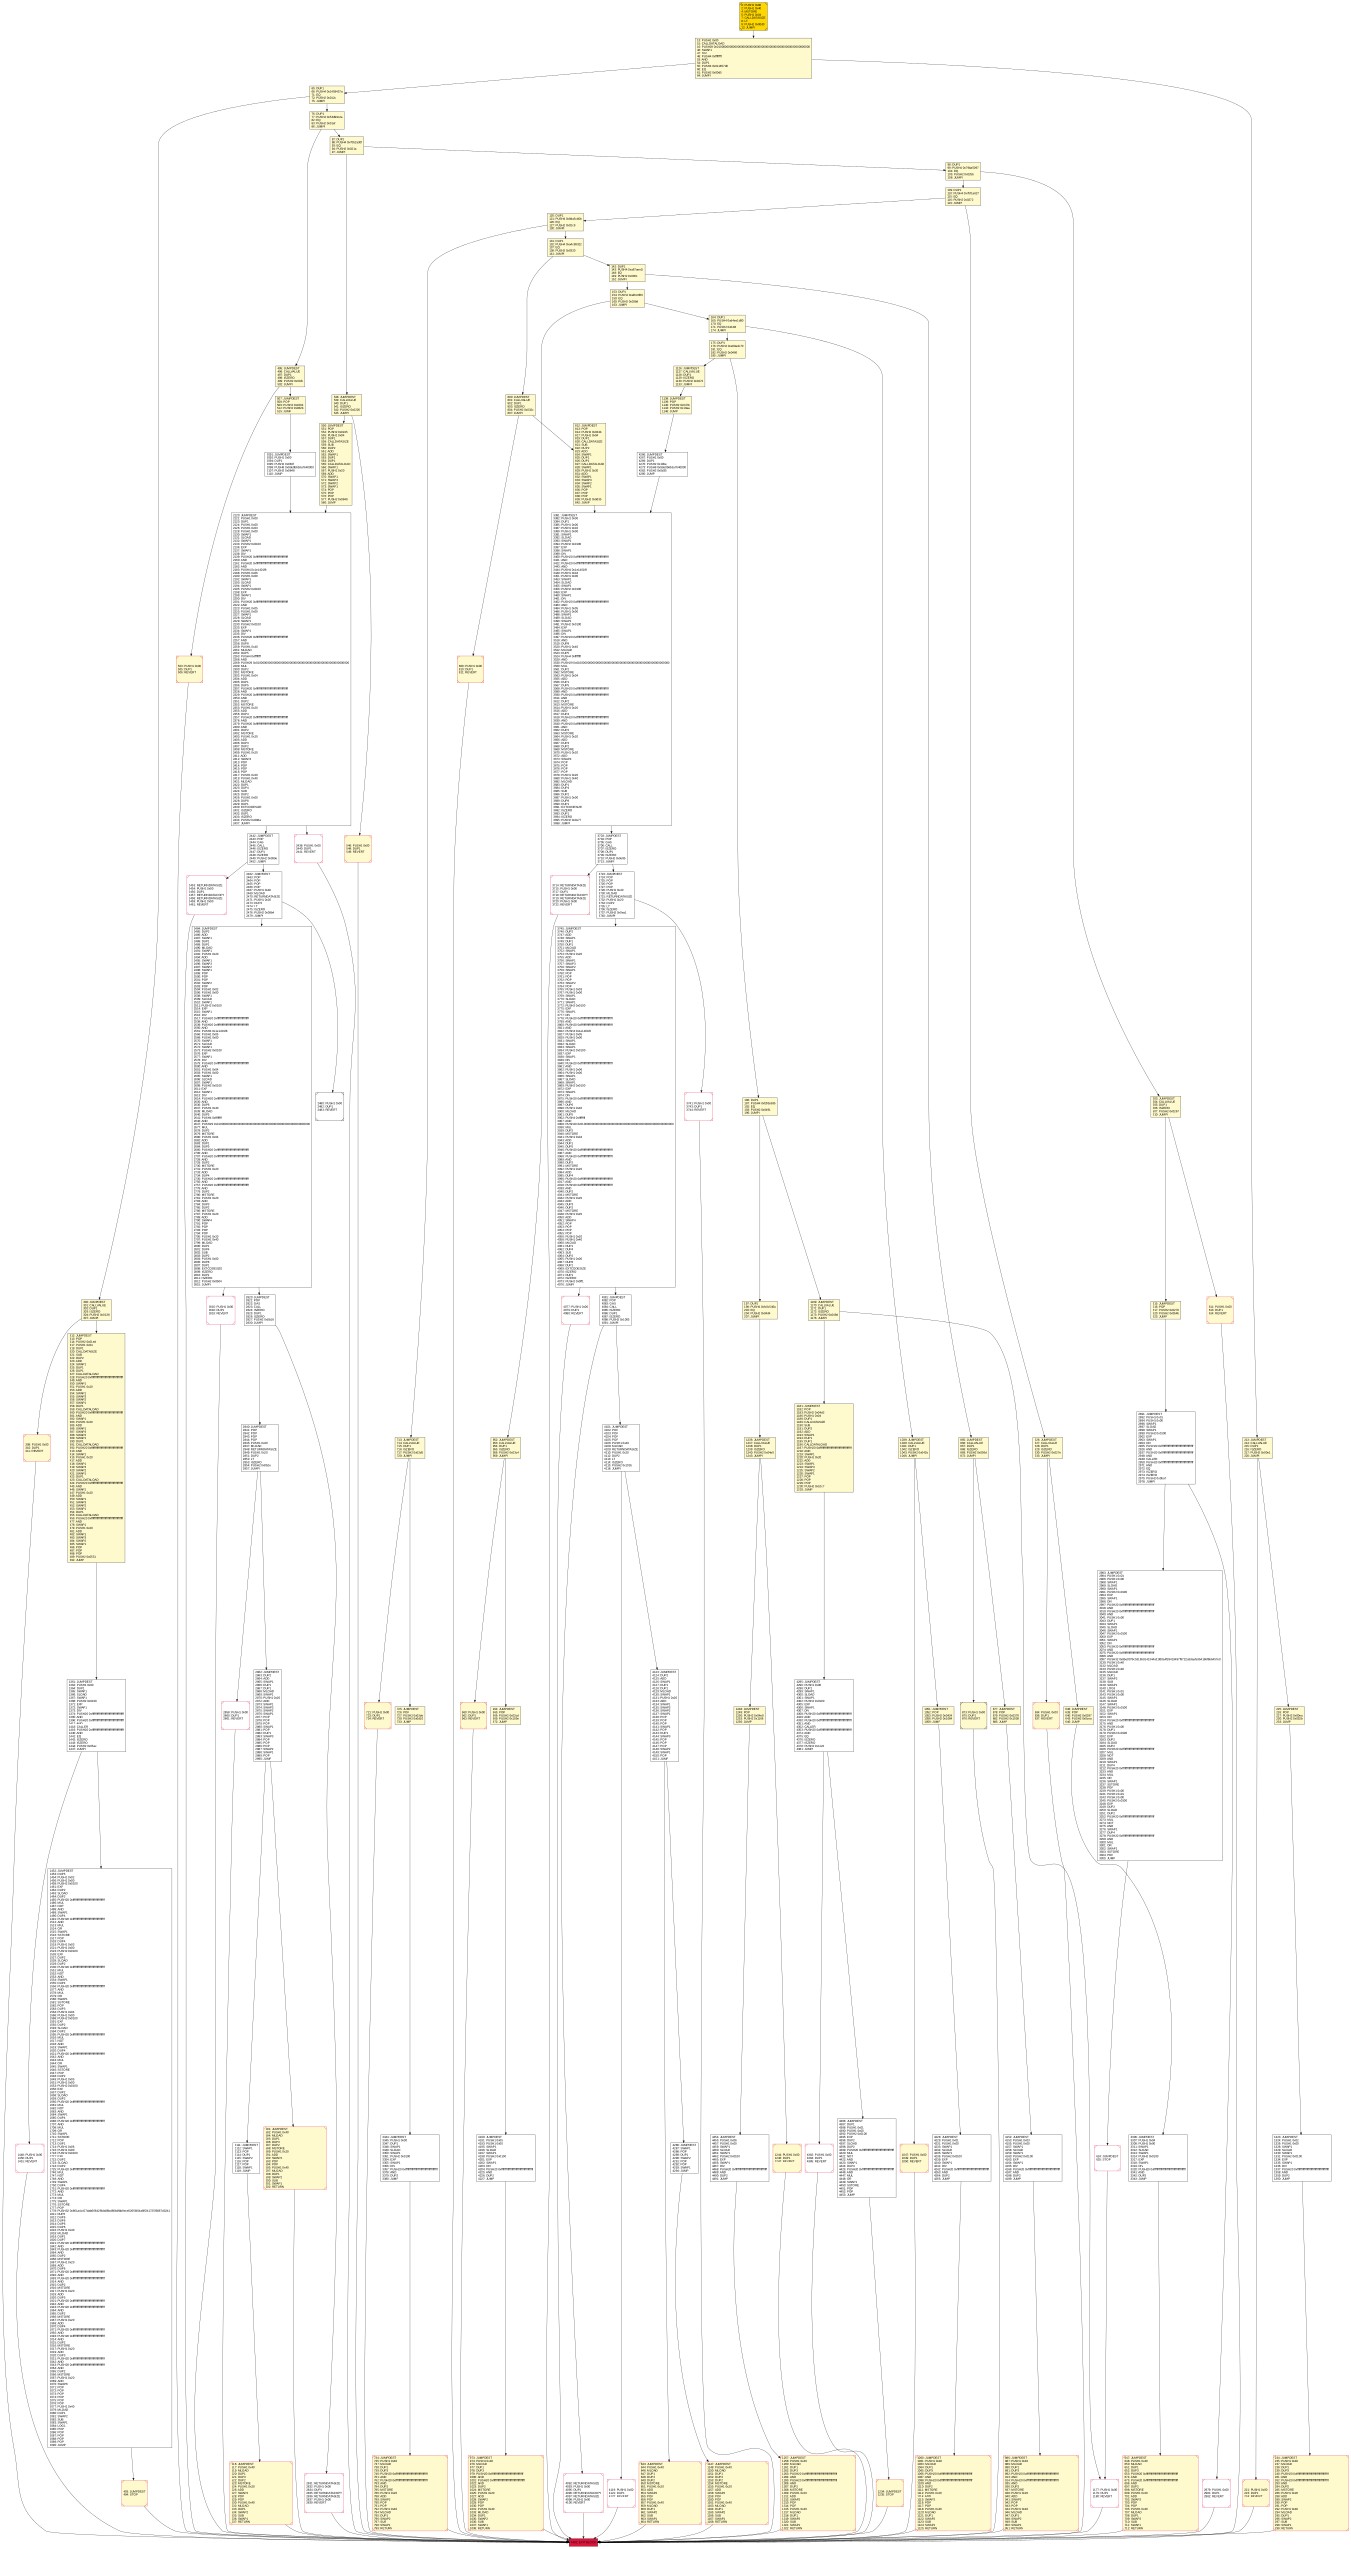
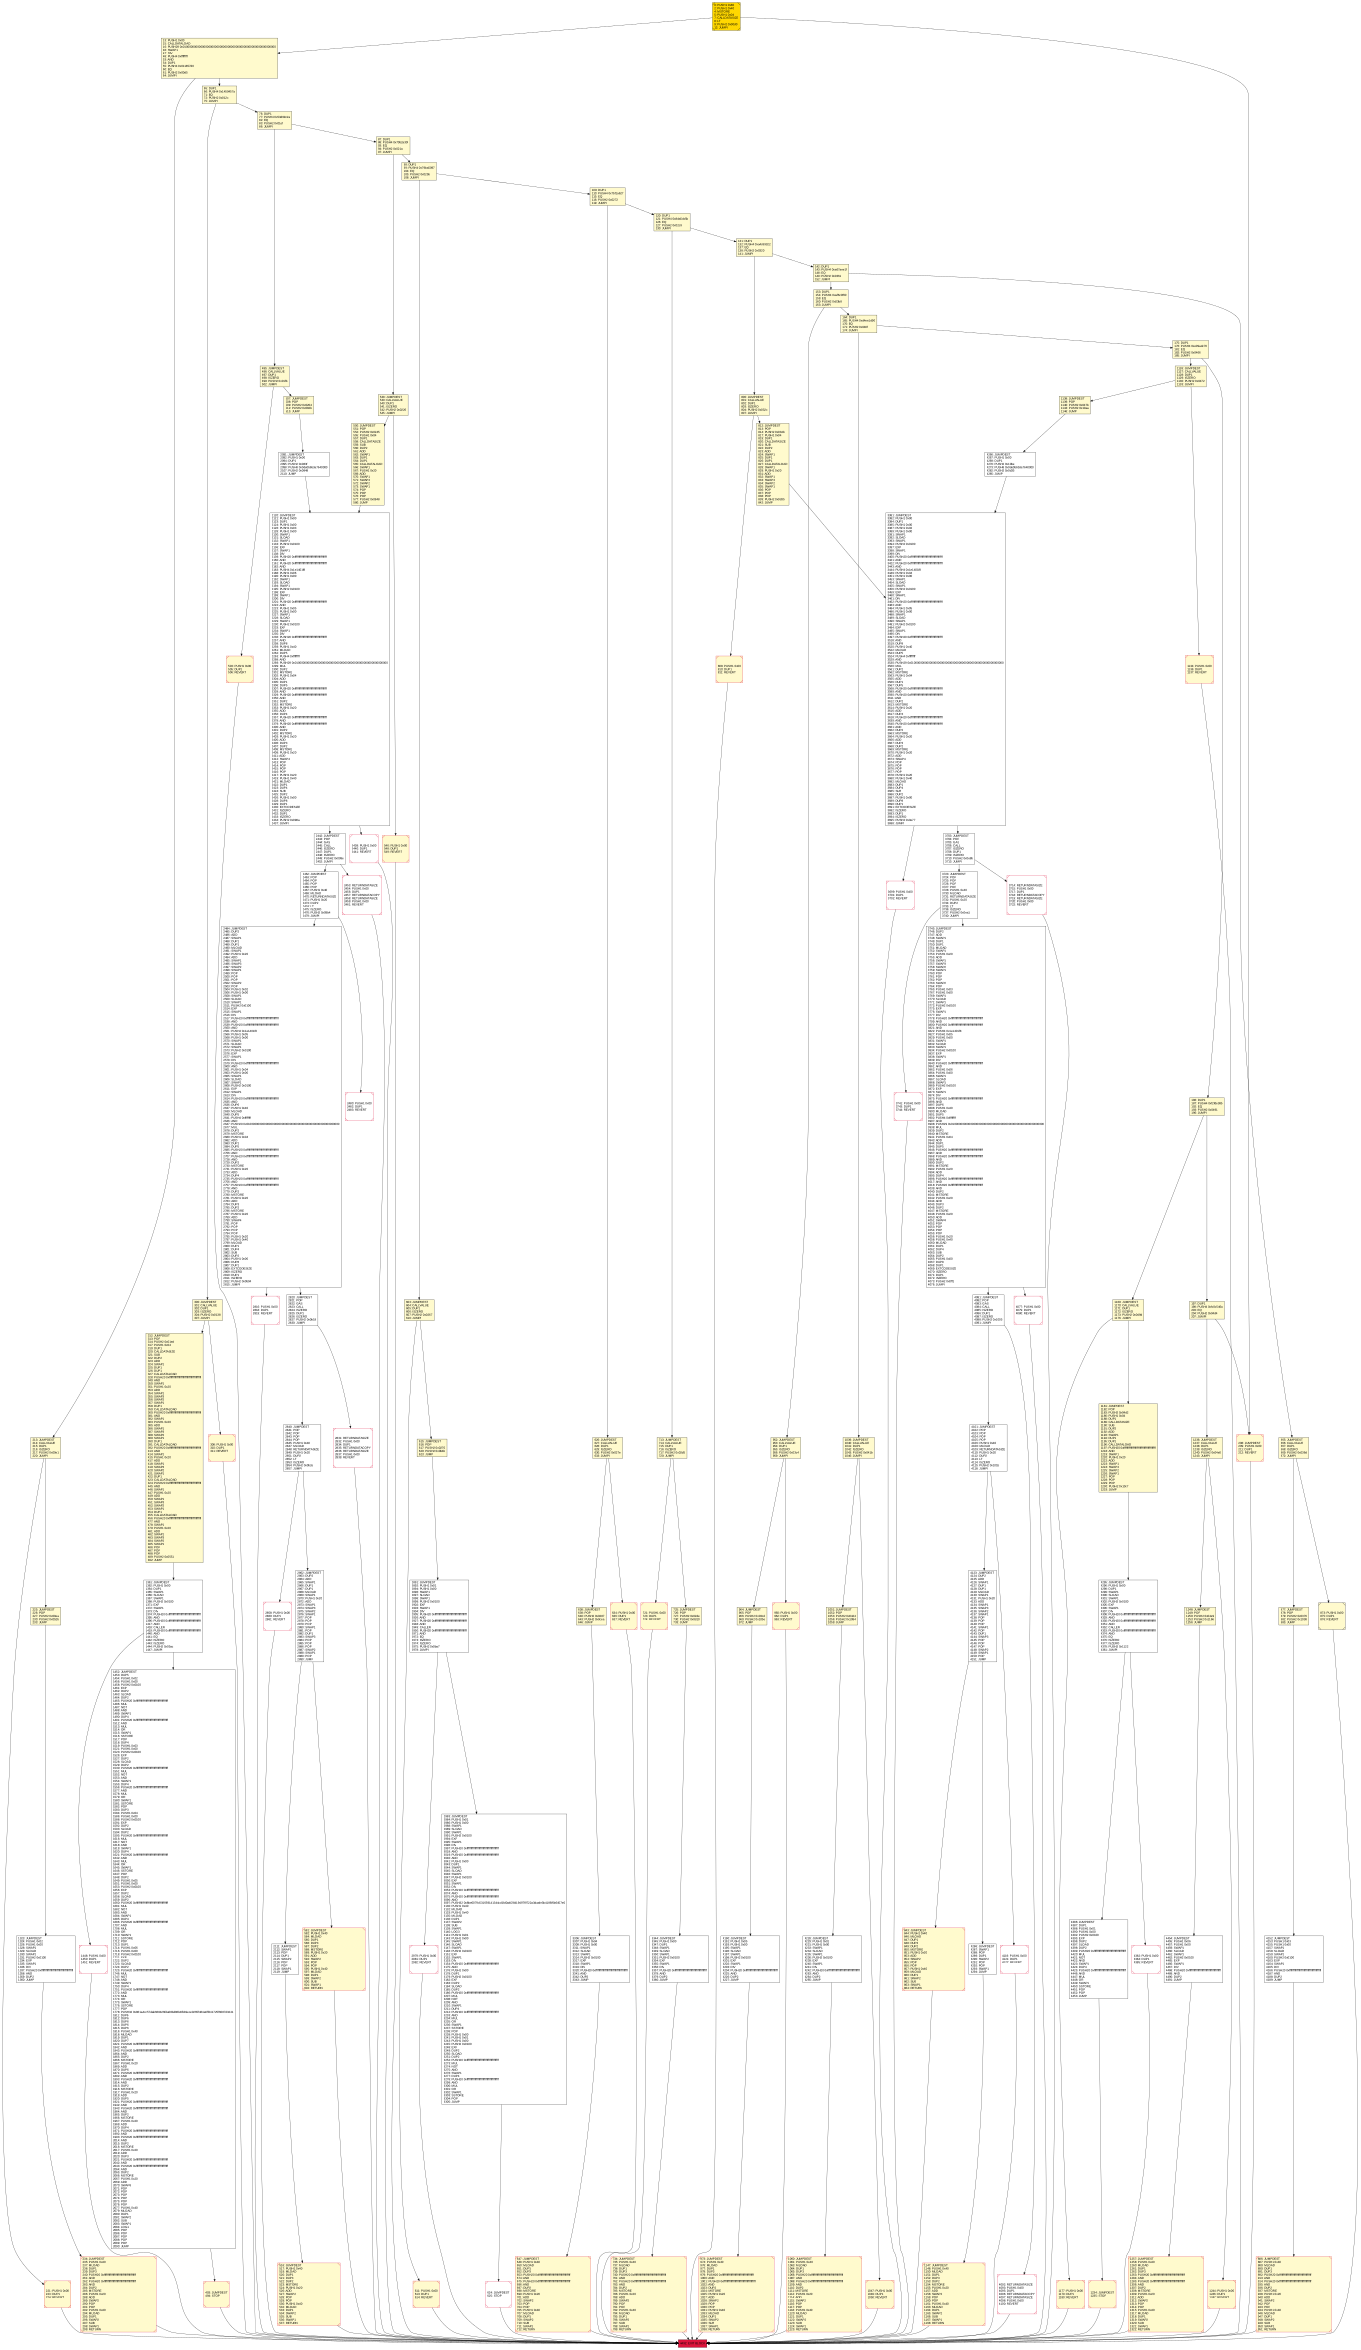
none -> (1199, 669)
none -> (900, 895)
(330, 1107) -> (359, 1107)
none -> (1250, 1448)
(1106, 2324) -> (561, 2340)
(1105, 2493) -> (1071, 2294)
